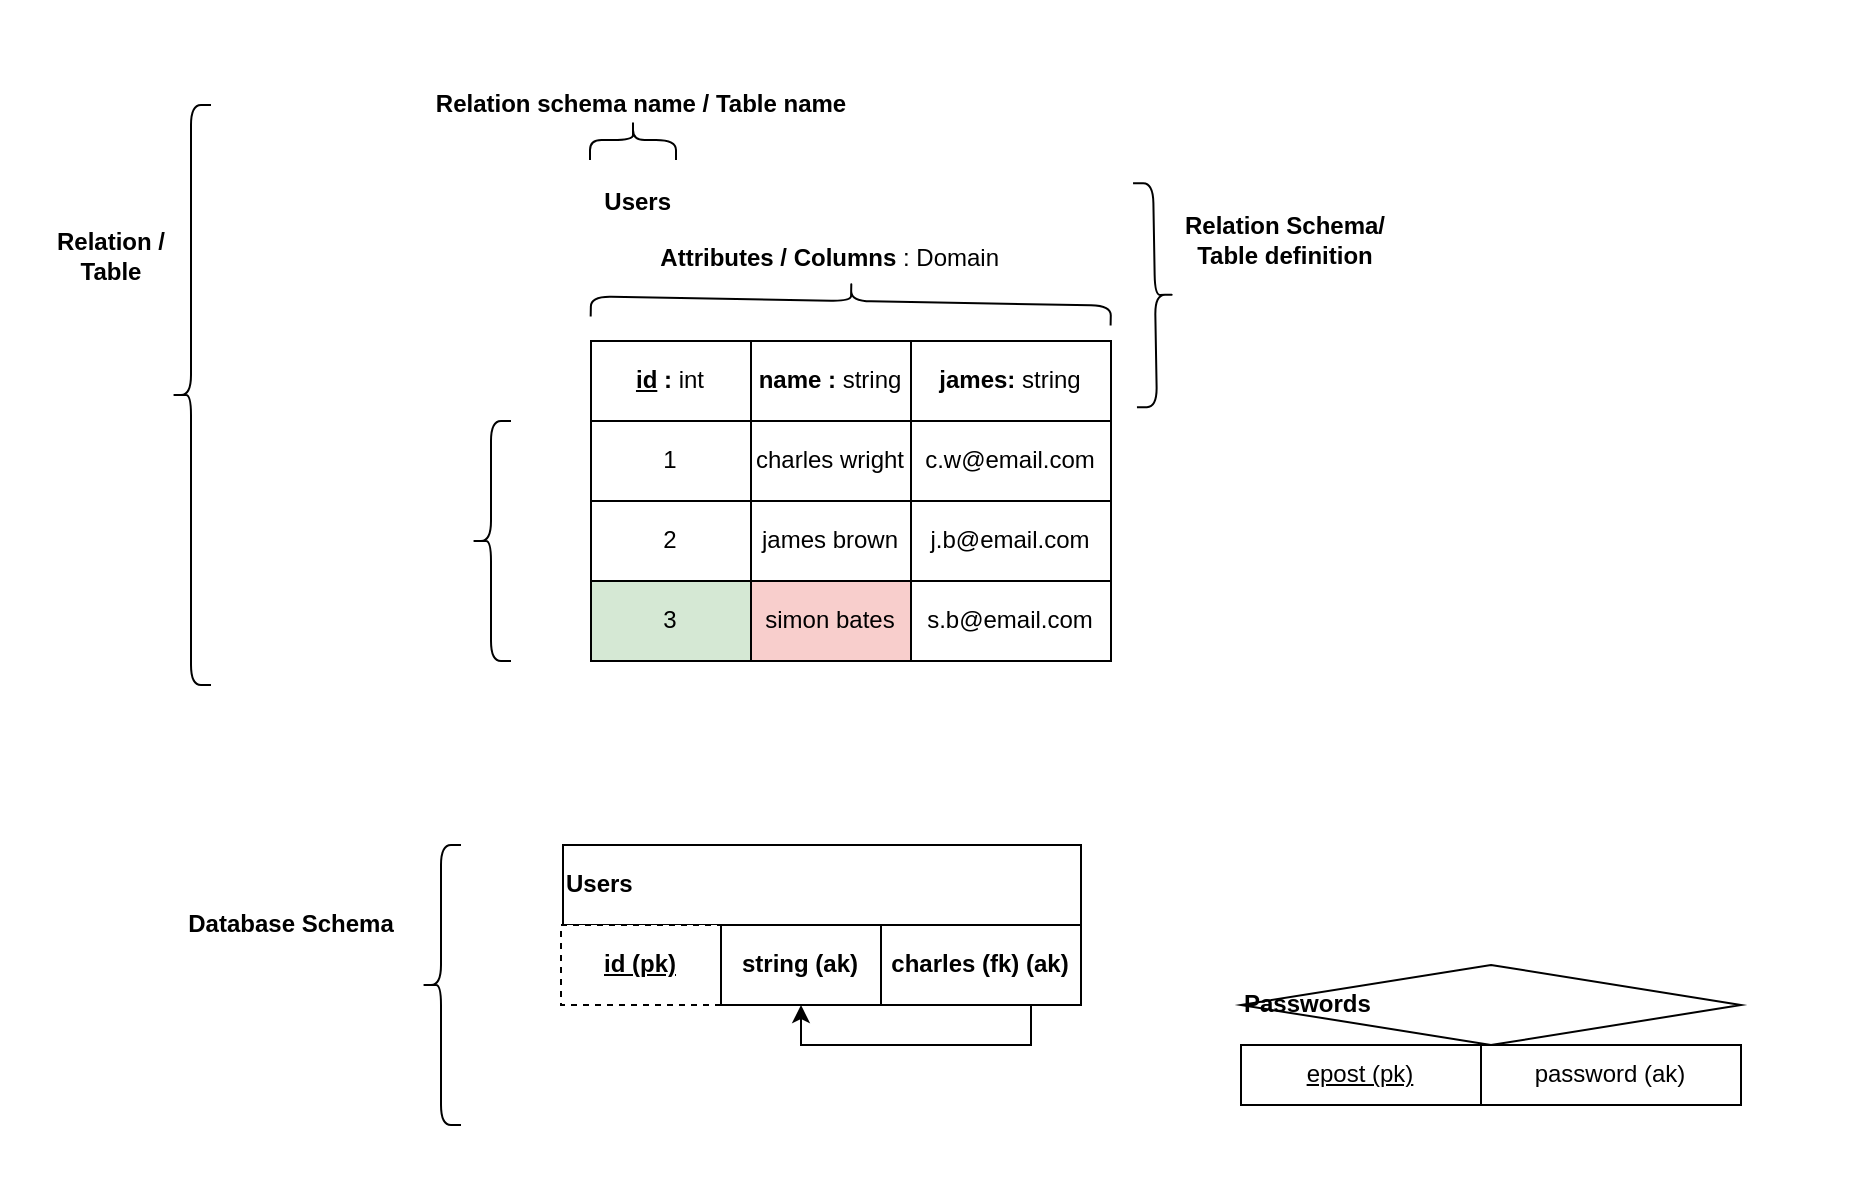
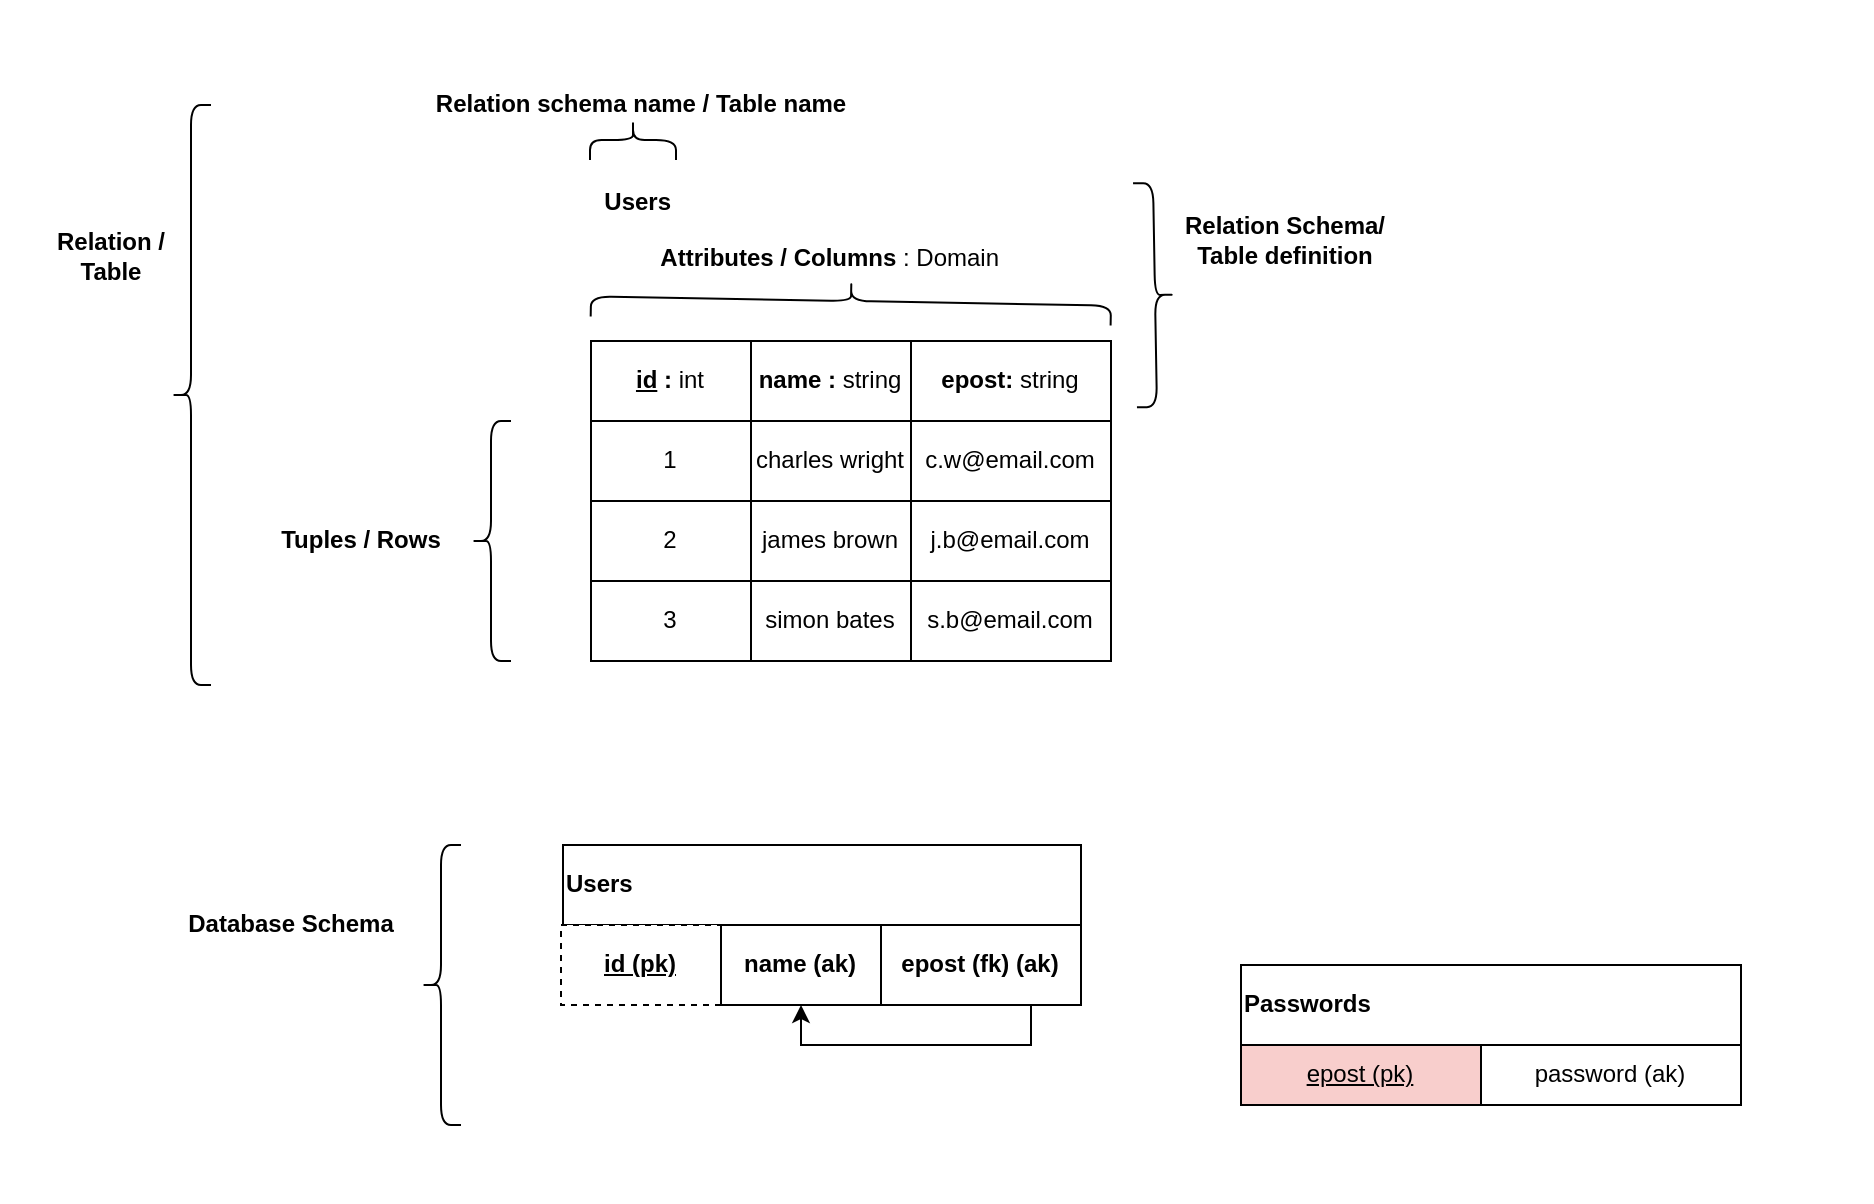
(1011, 381) -> (1011, 381)
none -> (361, 541)
(671, 621) -> (671, 621)
(831, 621) -> (831, 621)
(801, 965) -> (801, 965)
(981, 965) -> (981, 965)
(1491, 1005) -> (1491, 1005)
(1361, 1075) -> (1361, 1075)
